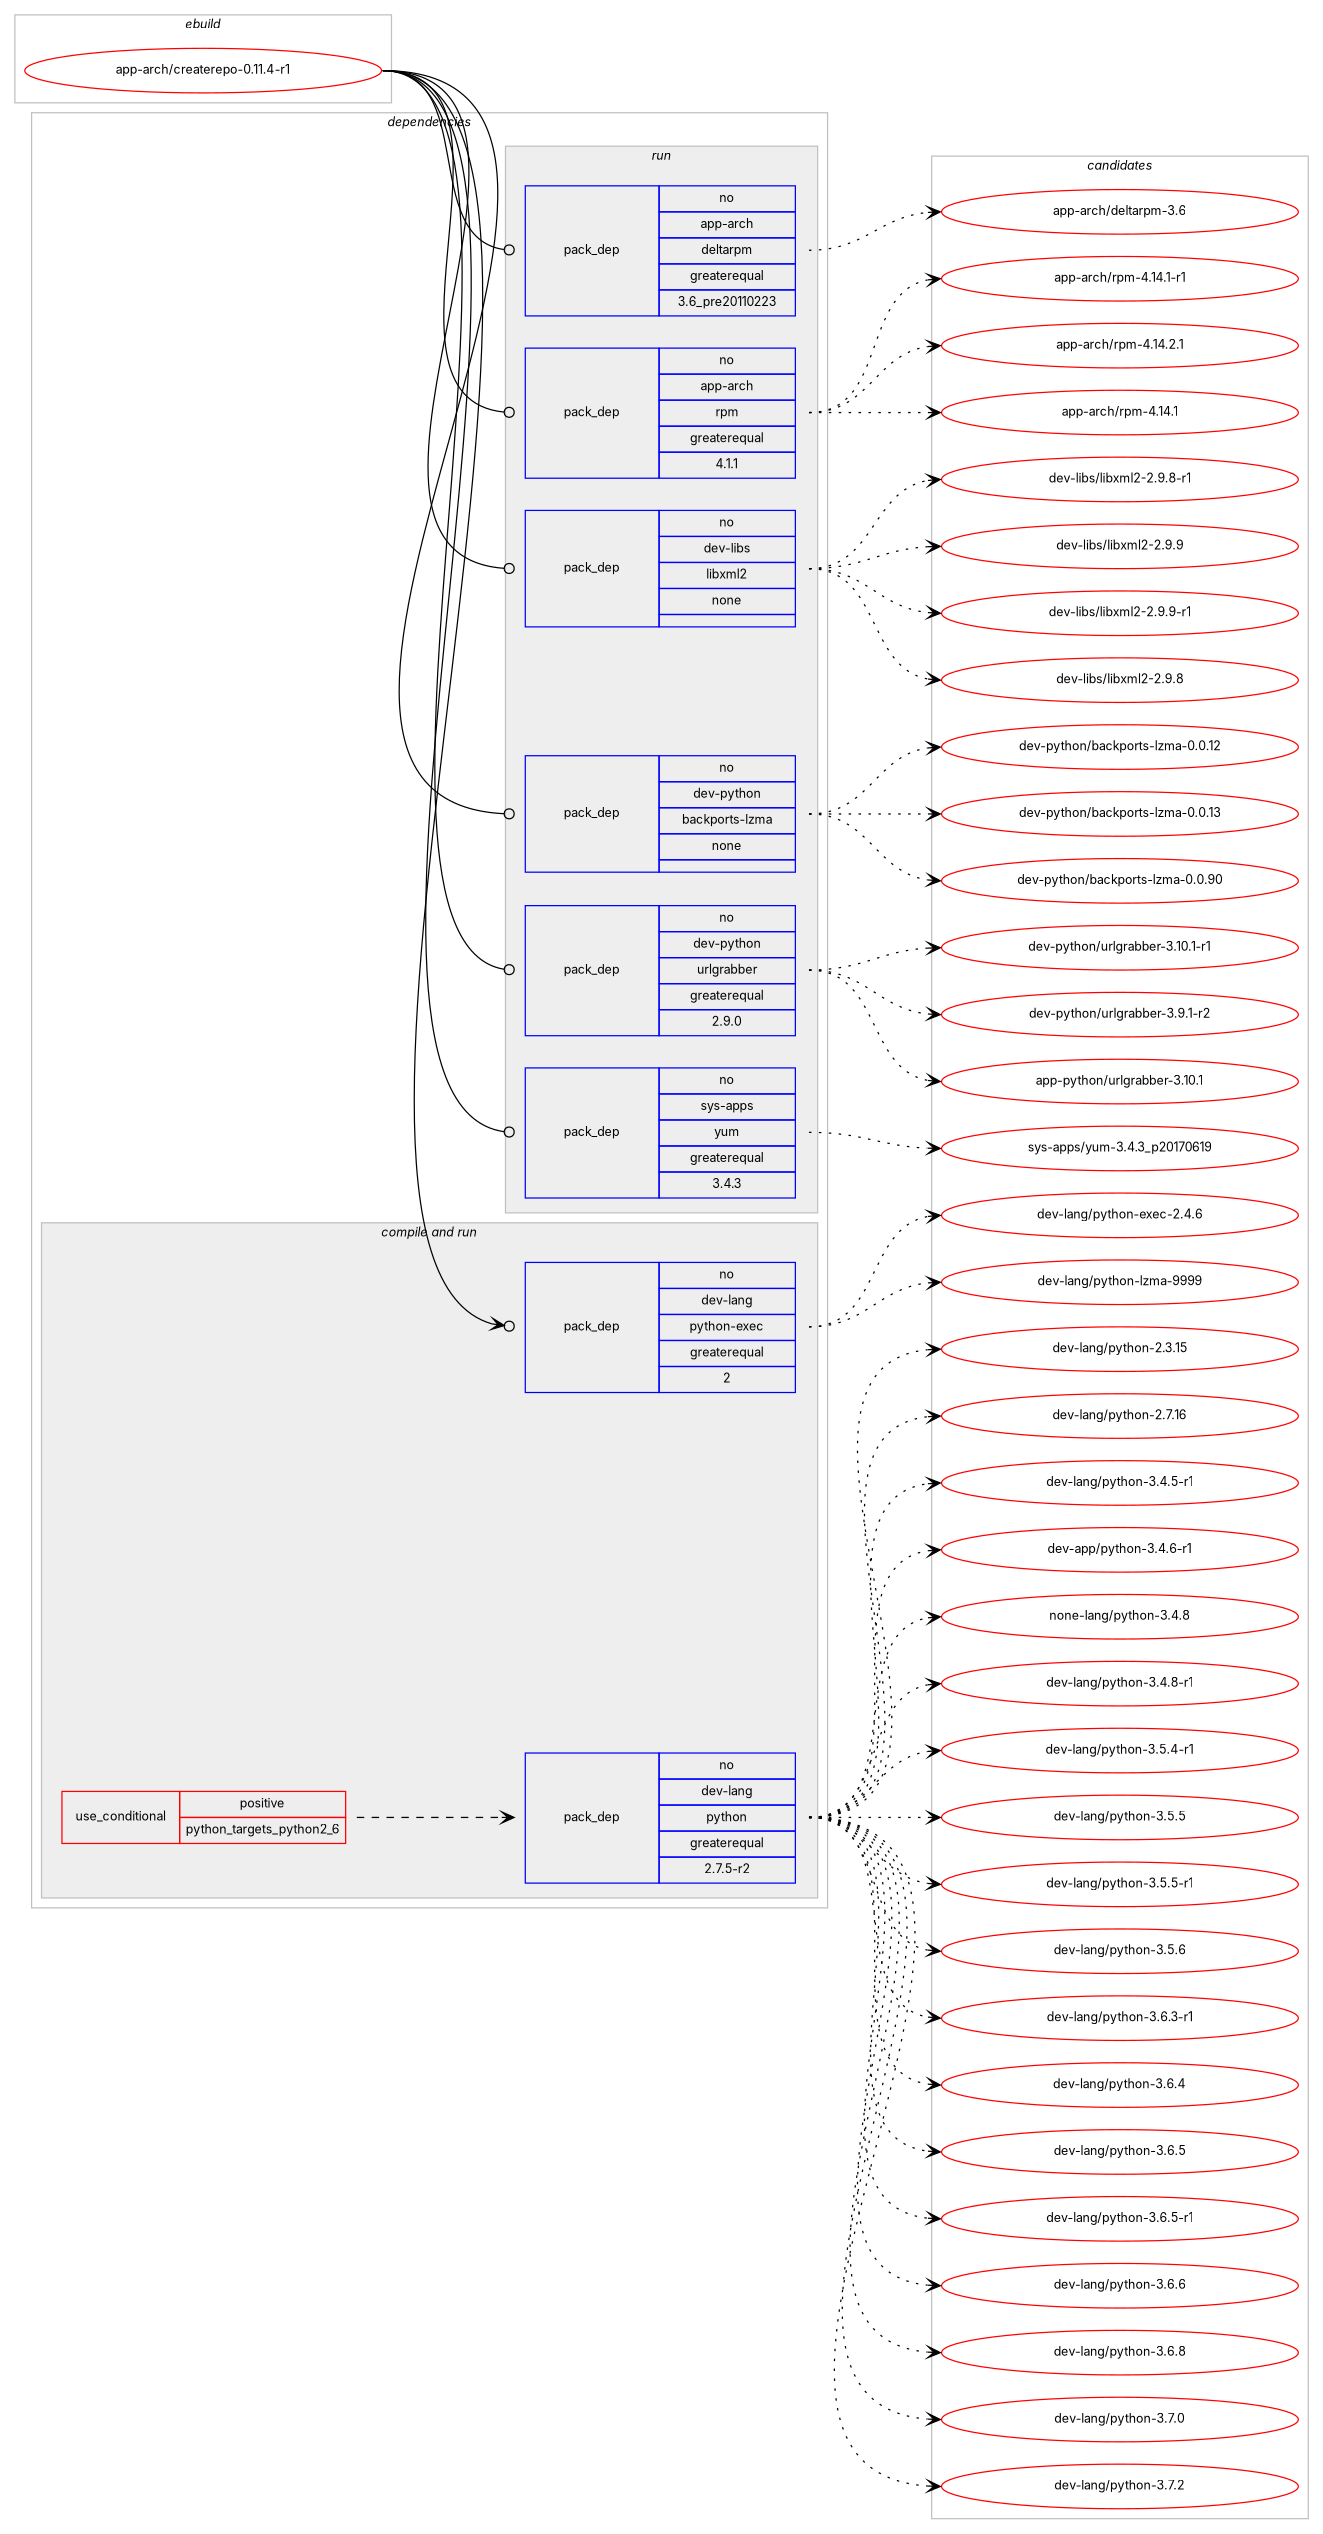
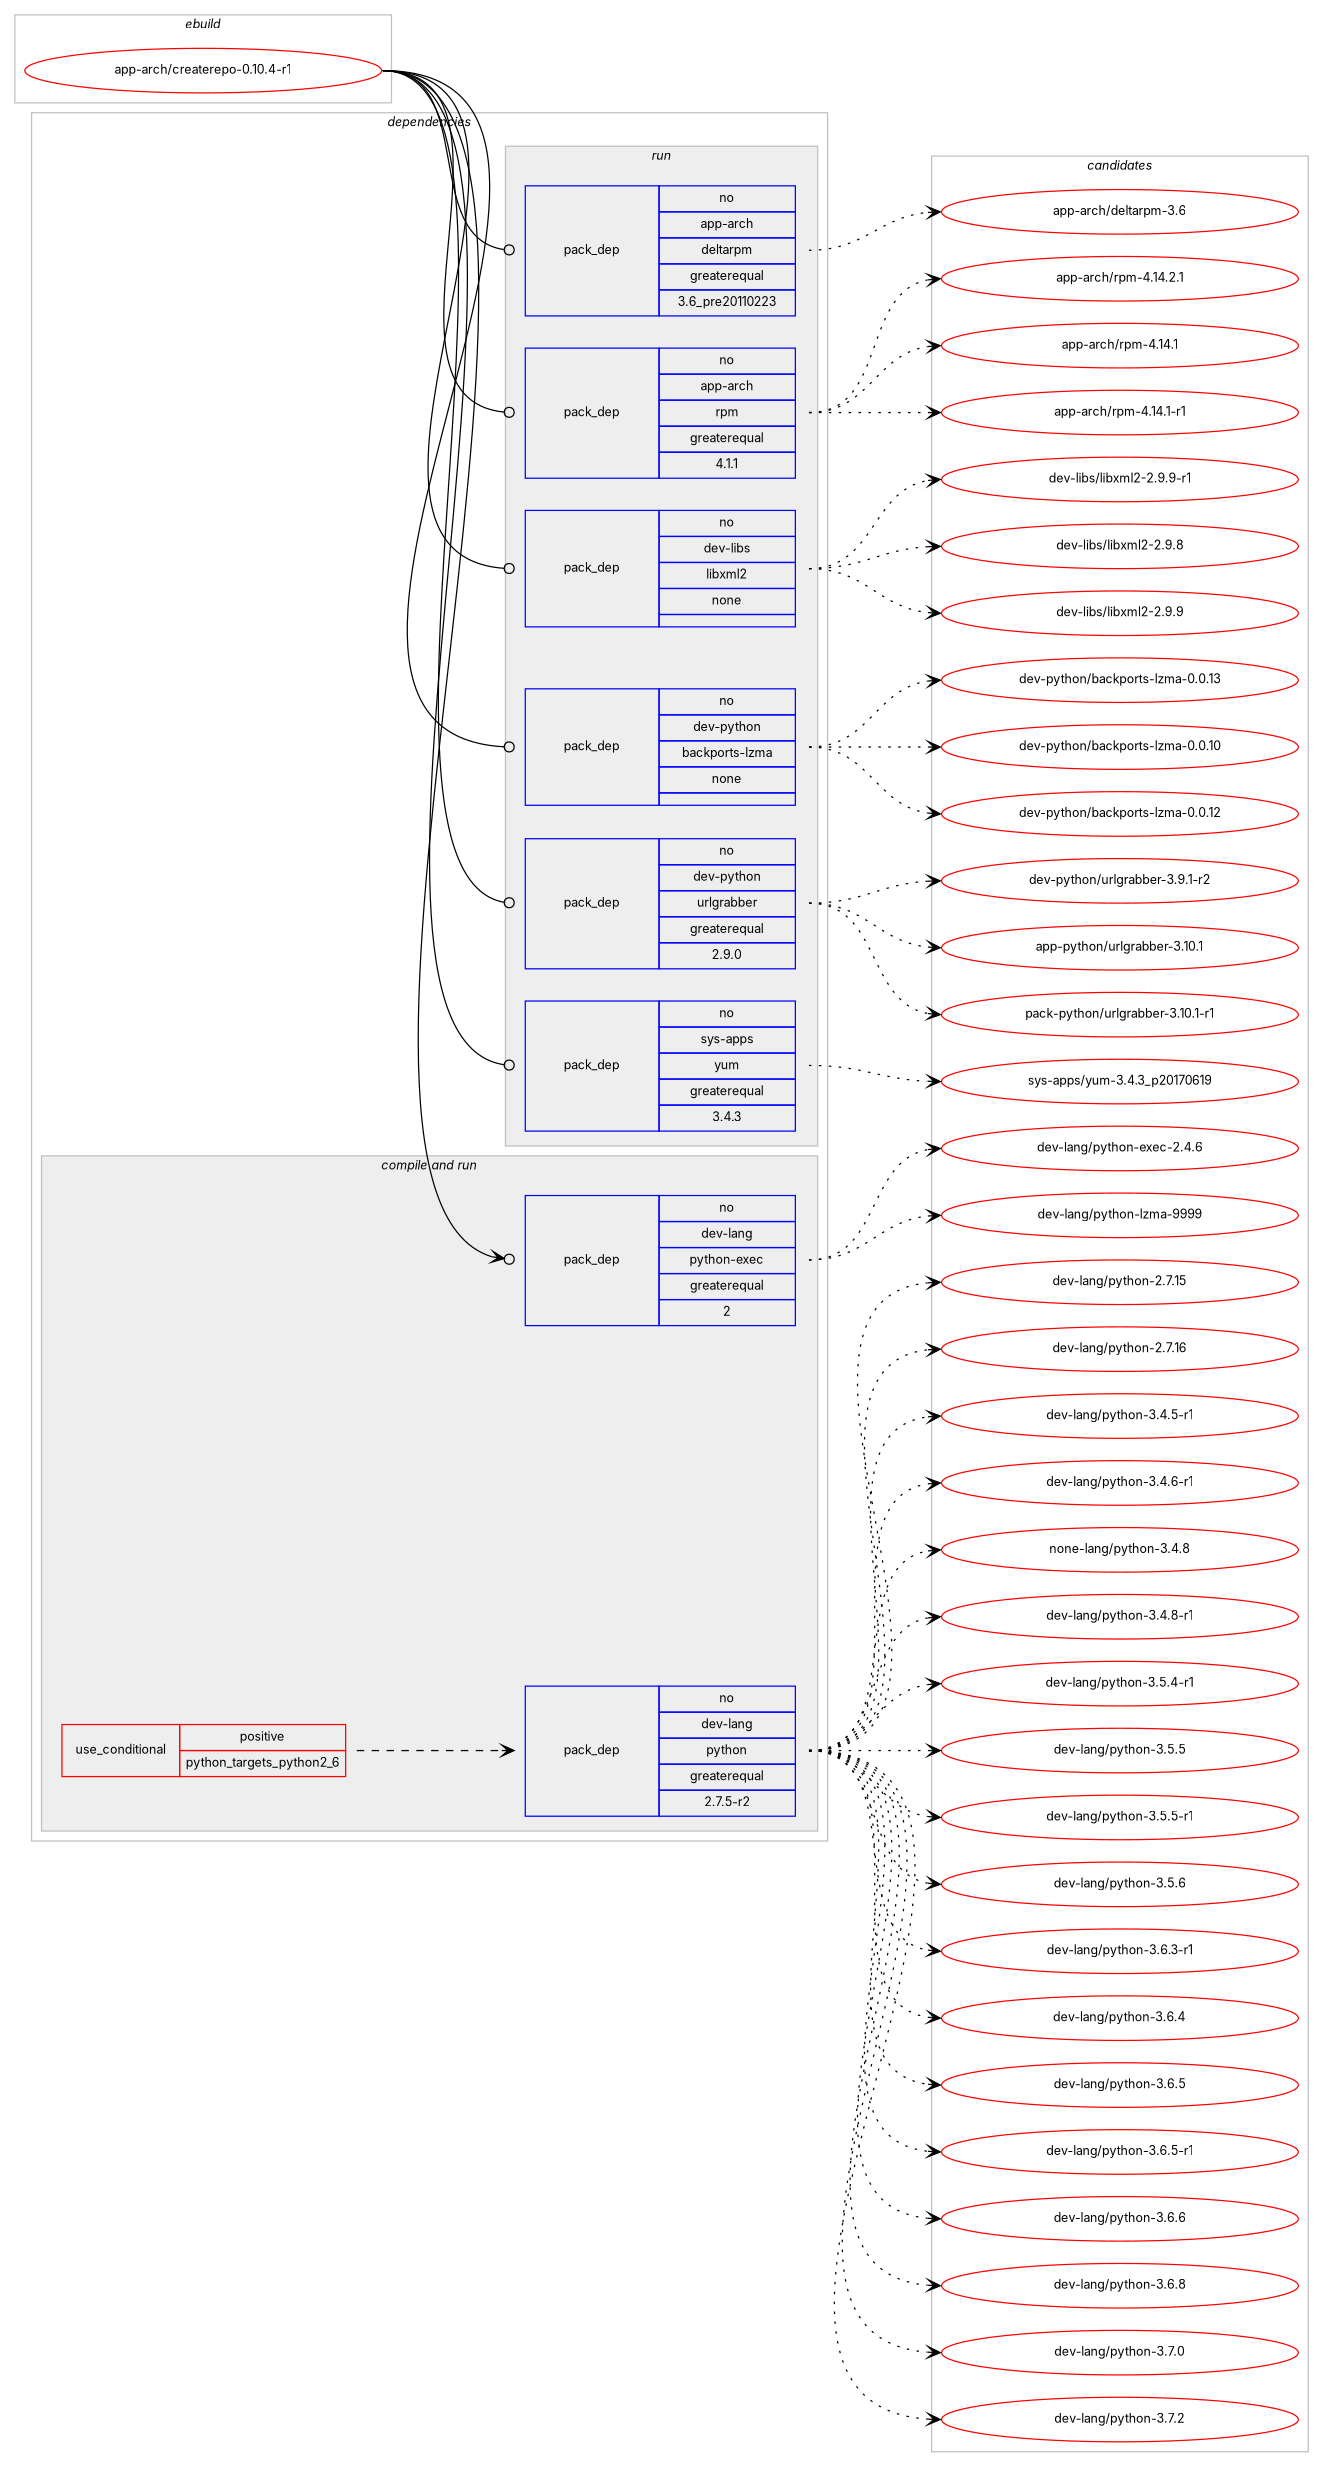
(203, 71) -> (203, 71)
(1120, 479) -> none
(1120, 881) -> (1120, 747)
(1120, 948) -> (1120, 1015)
(1120, 1349) -> (1120, 1282)
(1120, 1550) -> (1120, 1483)
